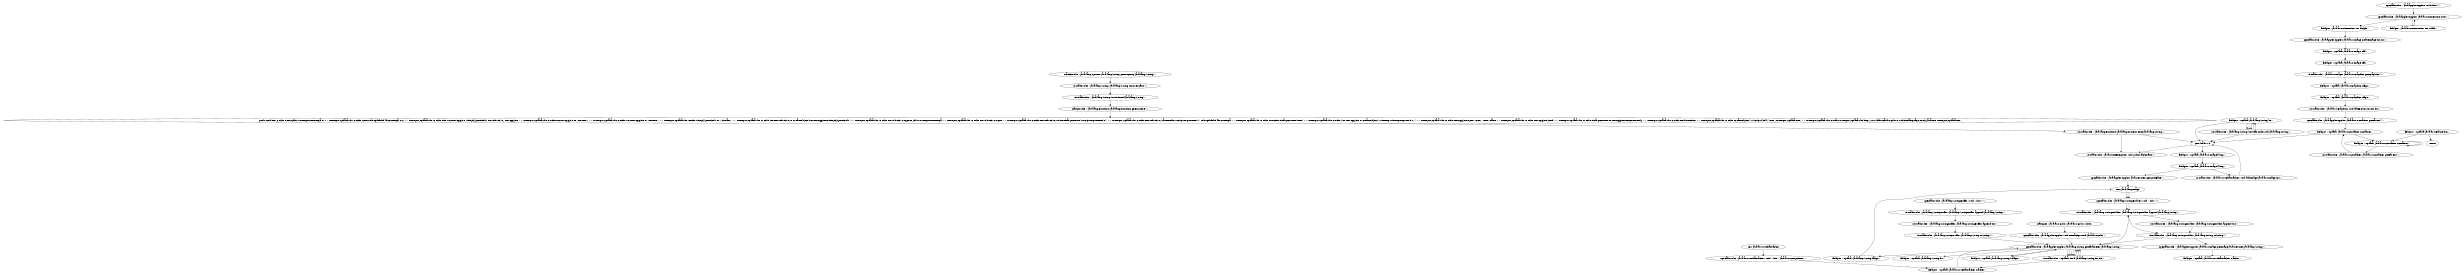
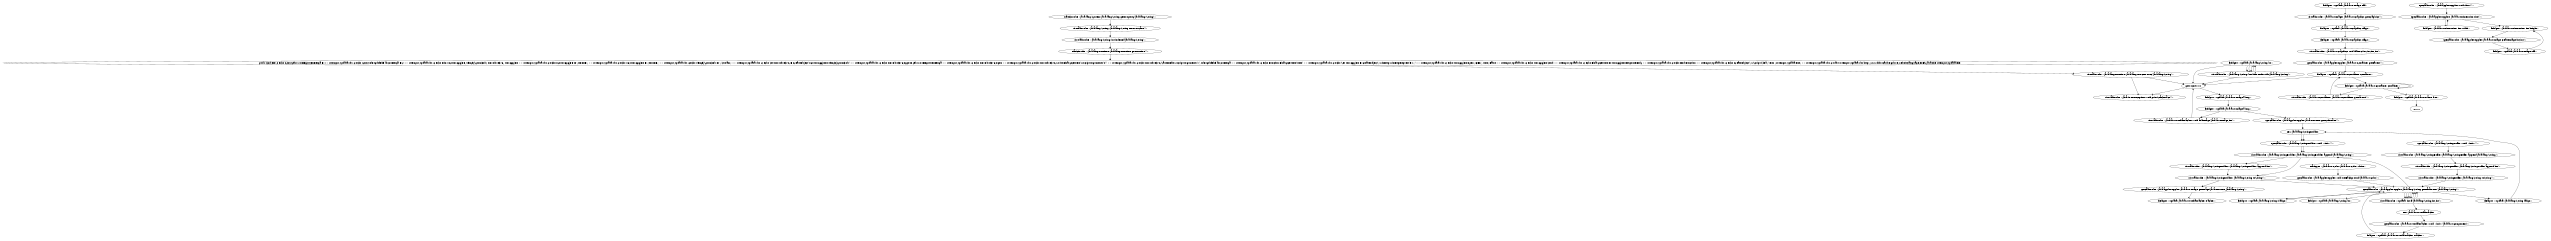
(2345, 56) -> (2542, 43)
(2405, 138) -> (2394, 92)
(2202, 143) -> (2193, 86)
(2128, 189) -> (2303, 132)
(2016, 264) -> (2414, 206)
